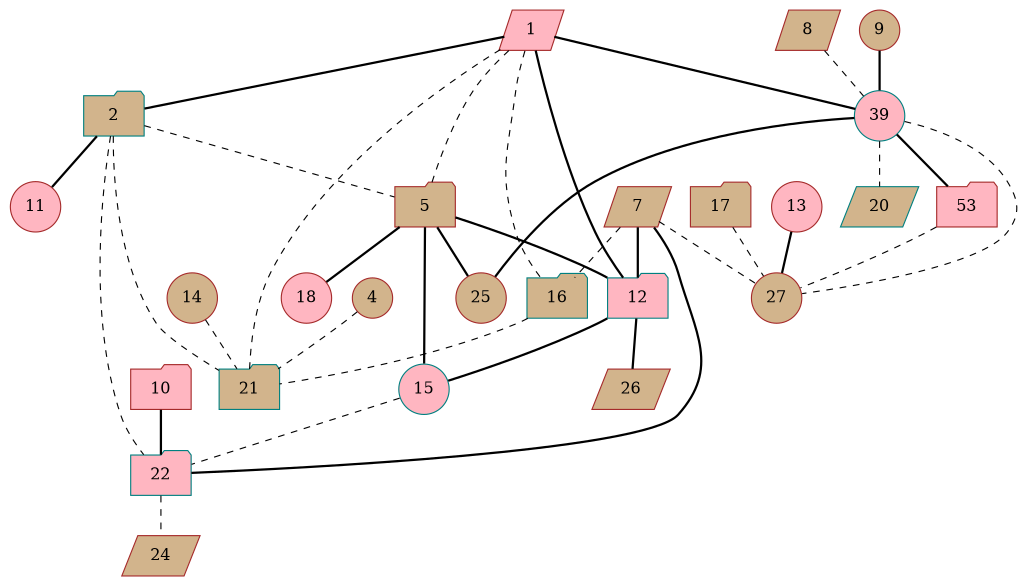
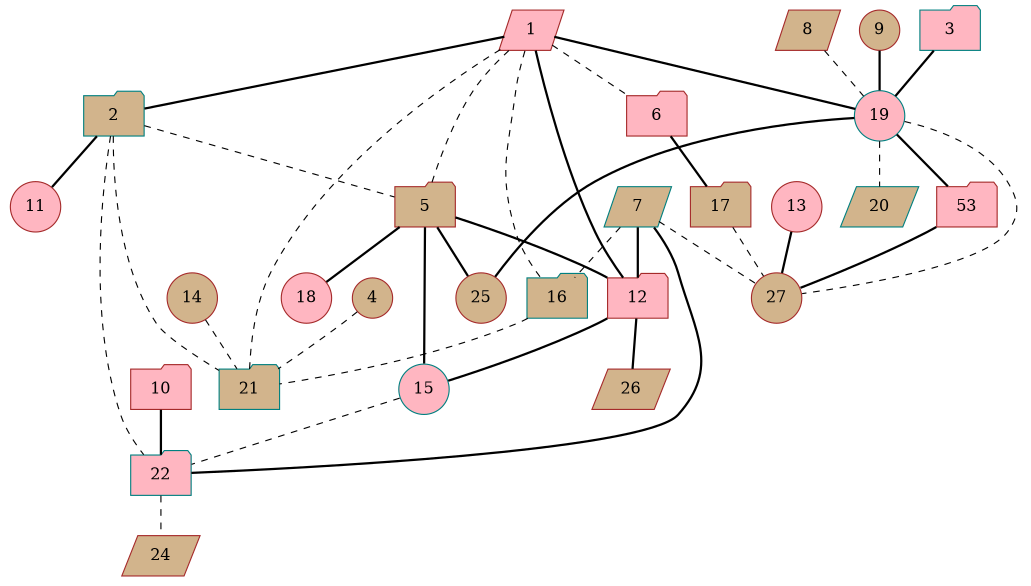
none -> (950, 30)
none -> (657, 116)
(880, 116) -> (880, 116)
(638, 207) -> (638, 207)
(869, 259) -> (869, 259)
(638, 298) -> (638, 298)
